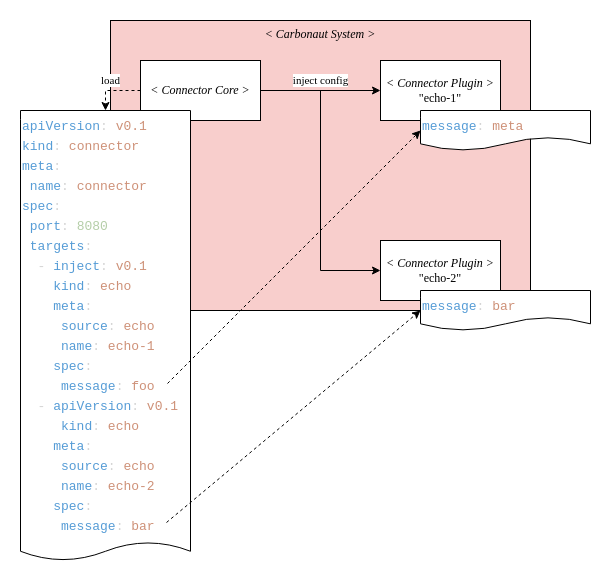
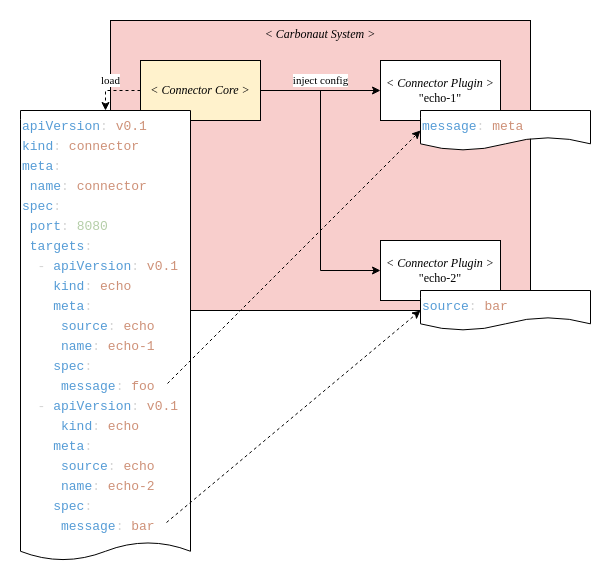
(201, 91) -> (201, 91)
(75, 269) -> (75, 269)
(460, 305) -> (456, 305)
